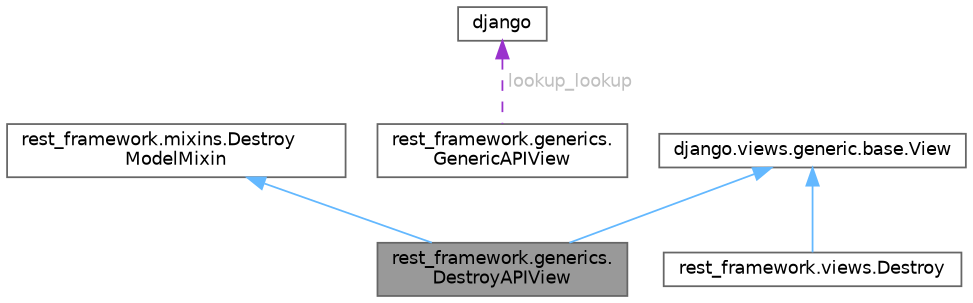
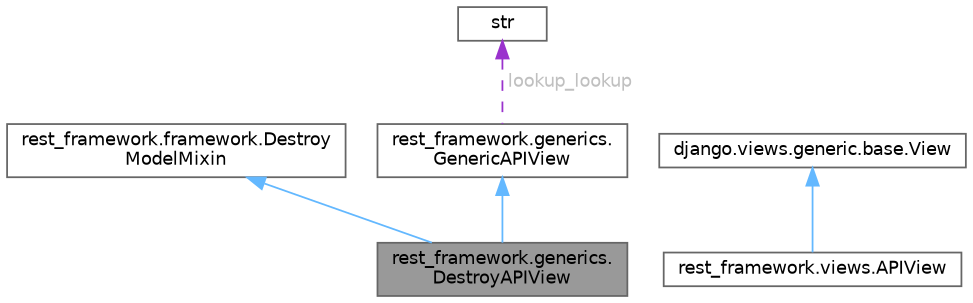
(502, 24) -> (502, 24)
(176, 151) -> (176, 151)
(662, 208) -> (502, 219)
(813, 269) -> (813, 269)
